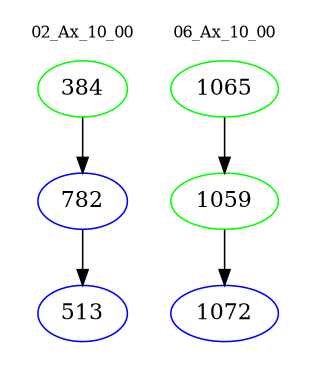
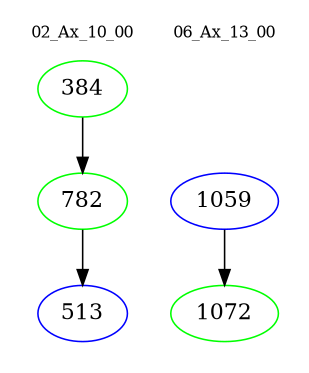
(225, 34) -> (225, 34)
(225, 89) -> none
(83, 201) -> (83, 201)
(225, 201) -> (225, 201)
(225, 314) -> (225, 314)
